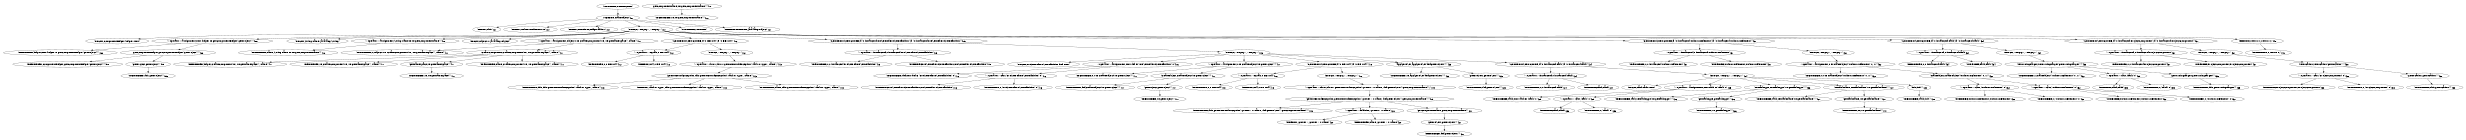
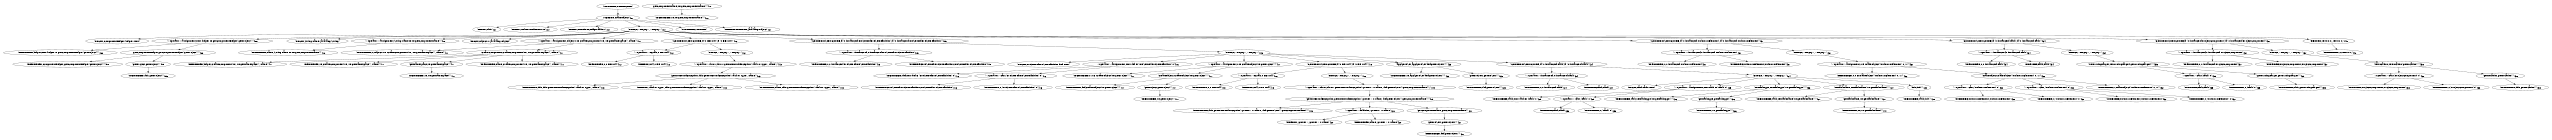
(2052, 69) -> (2071, 82)
